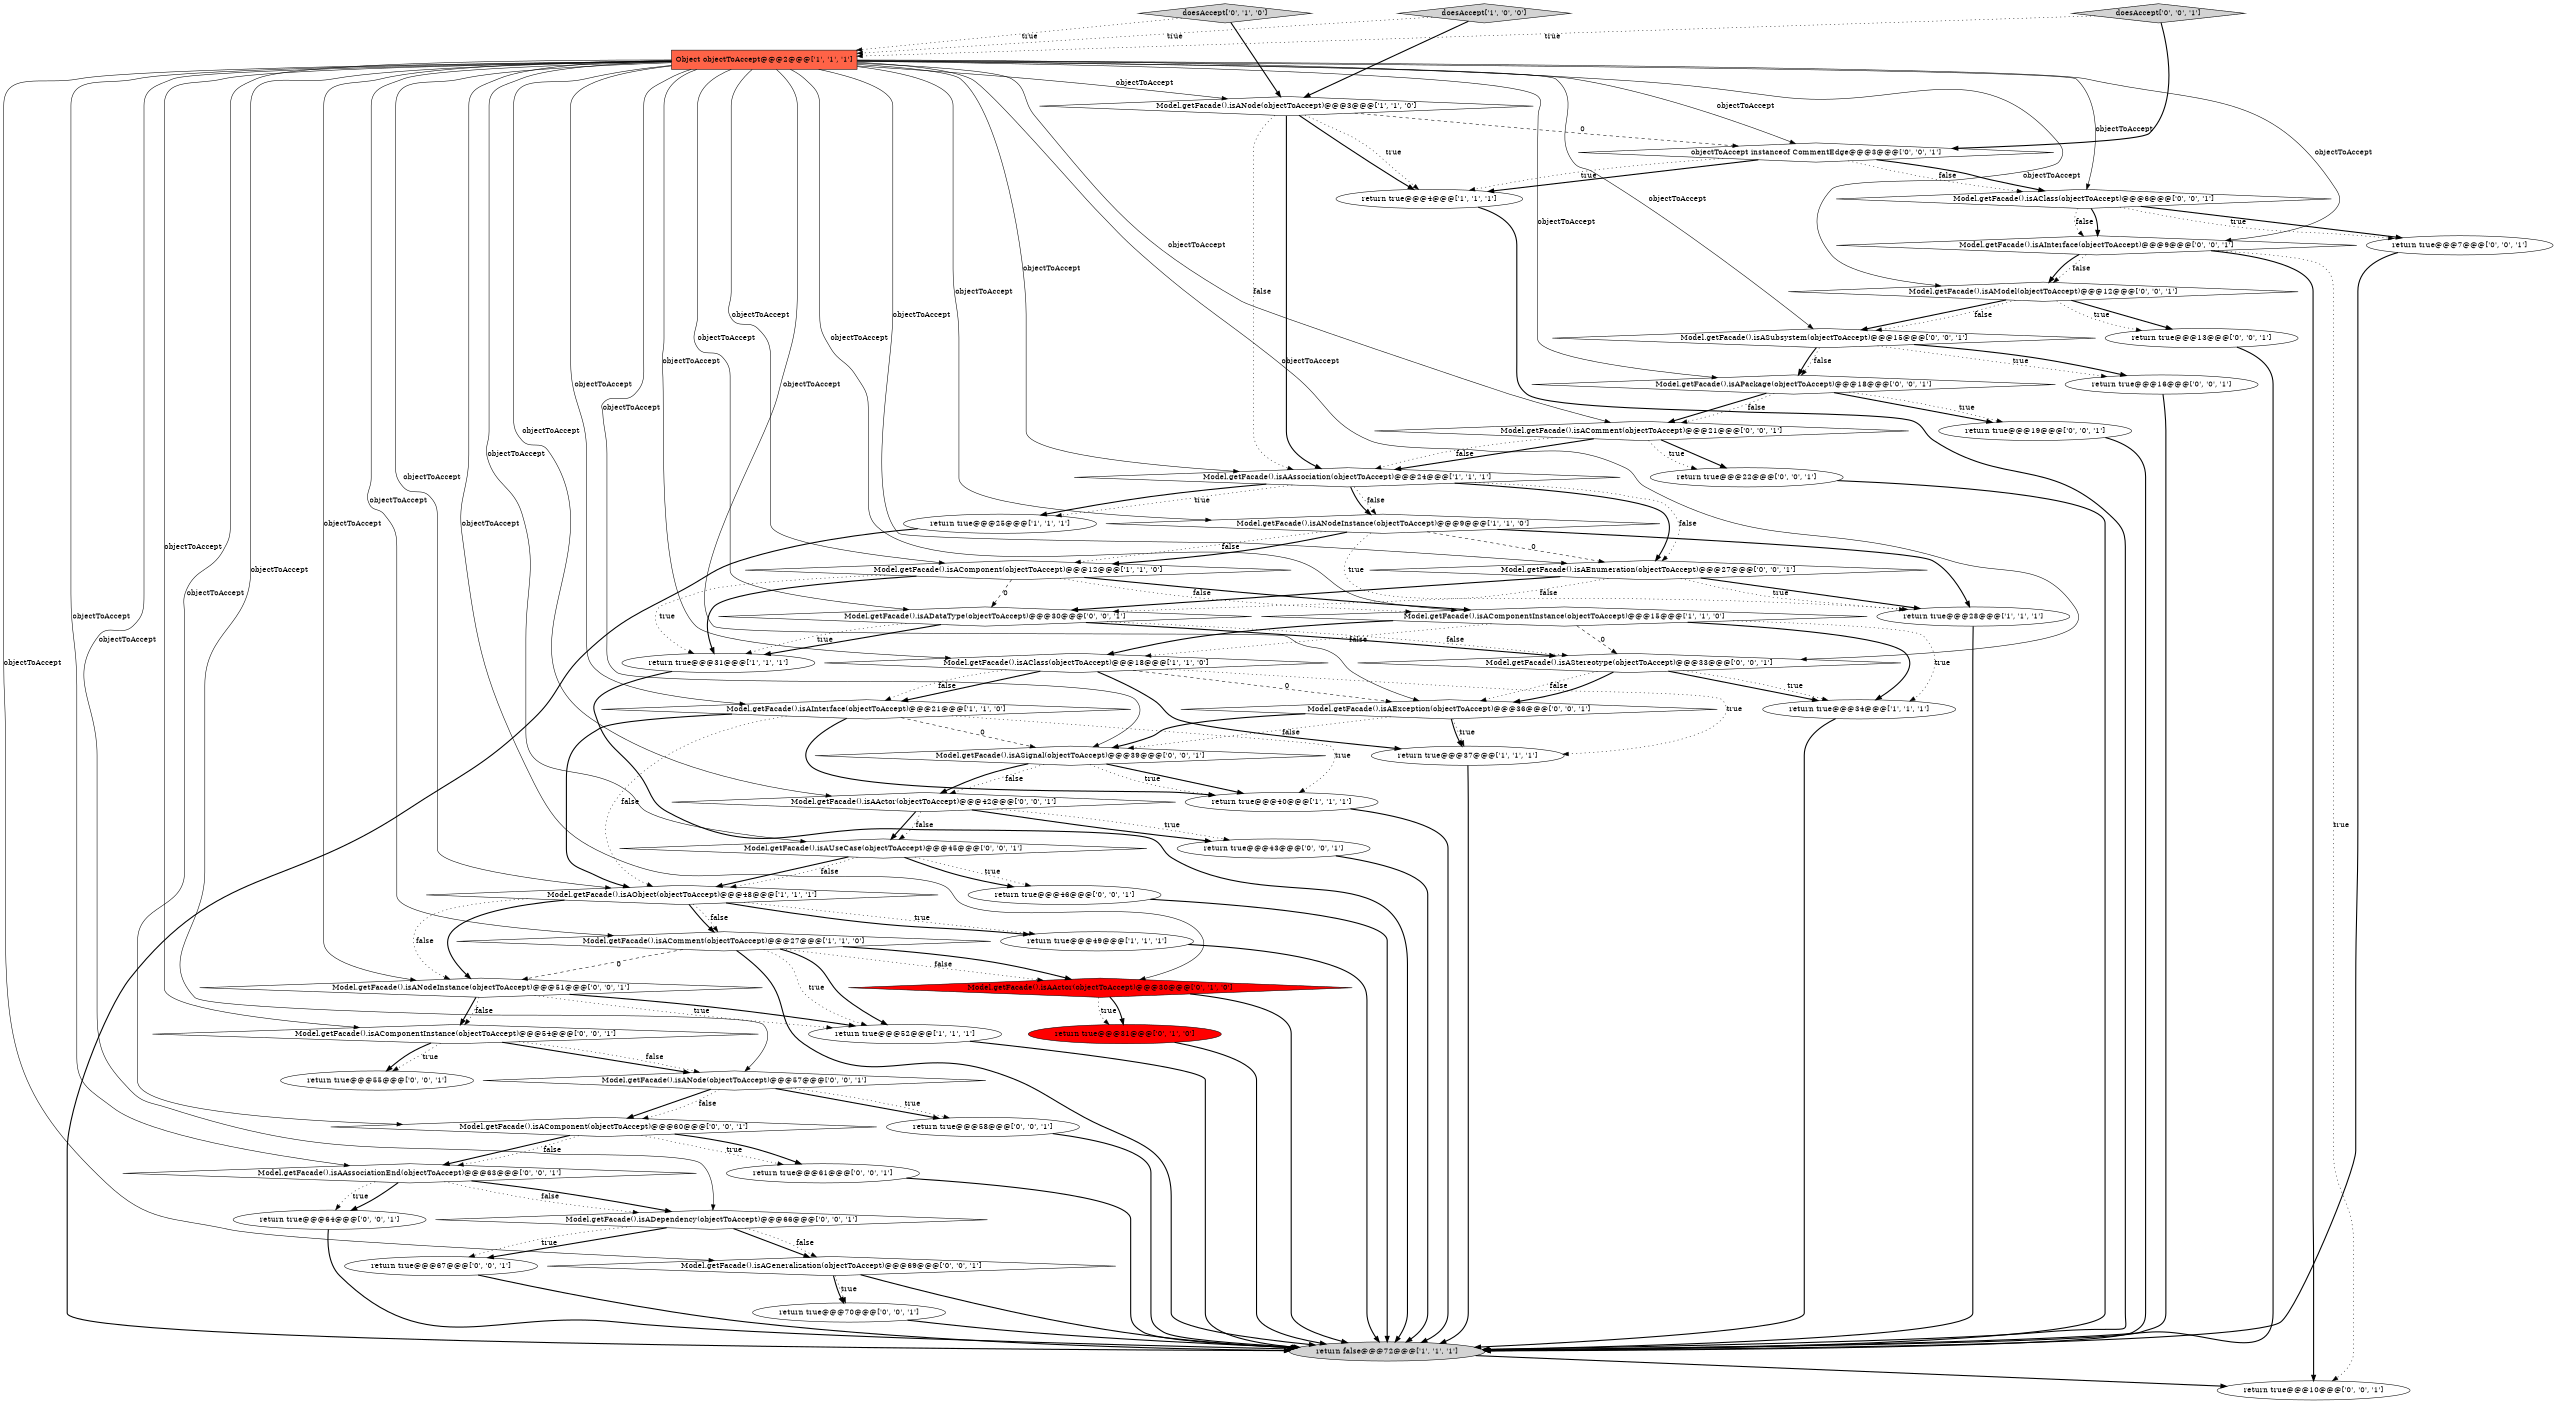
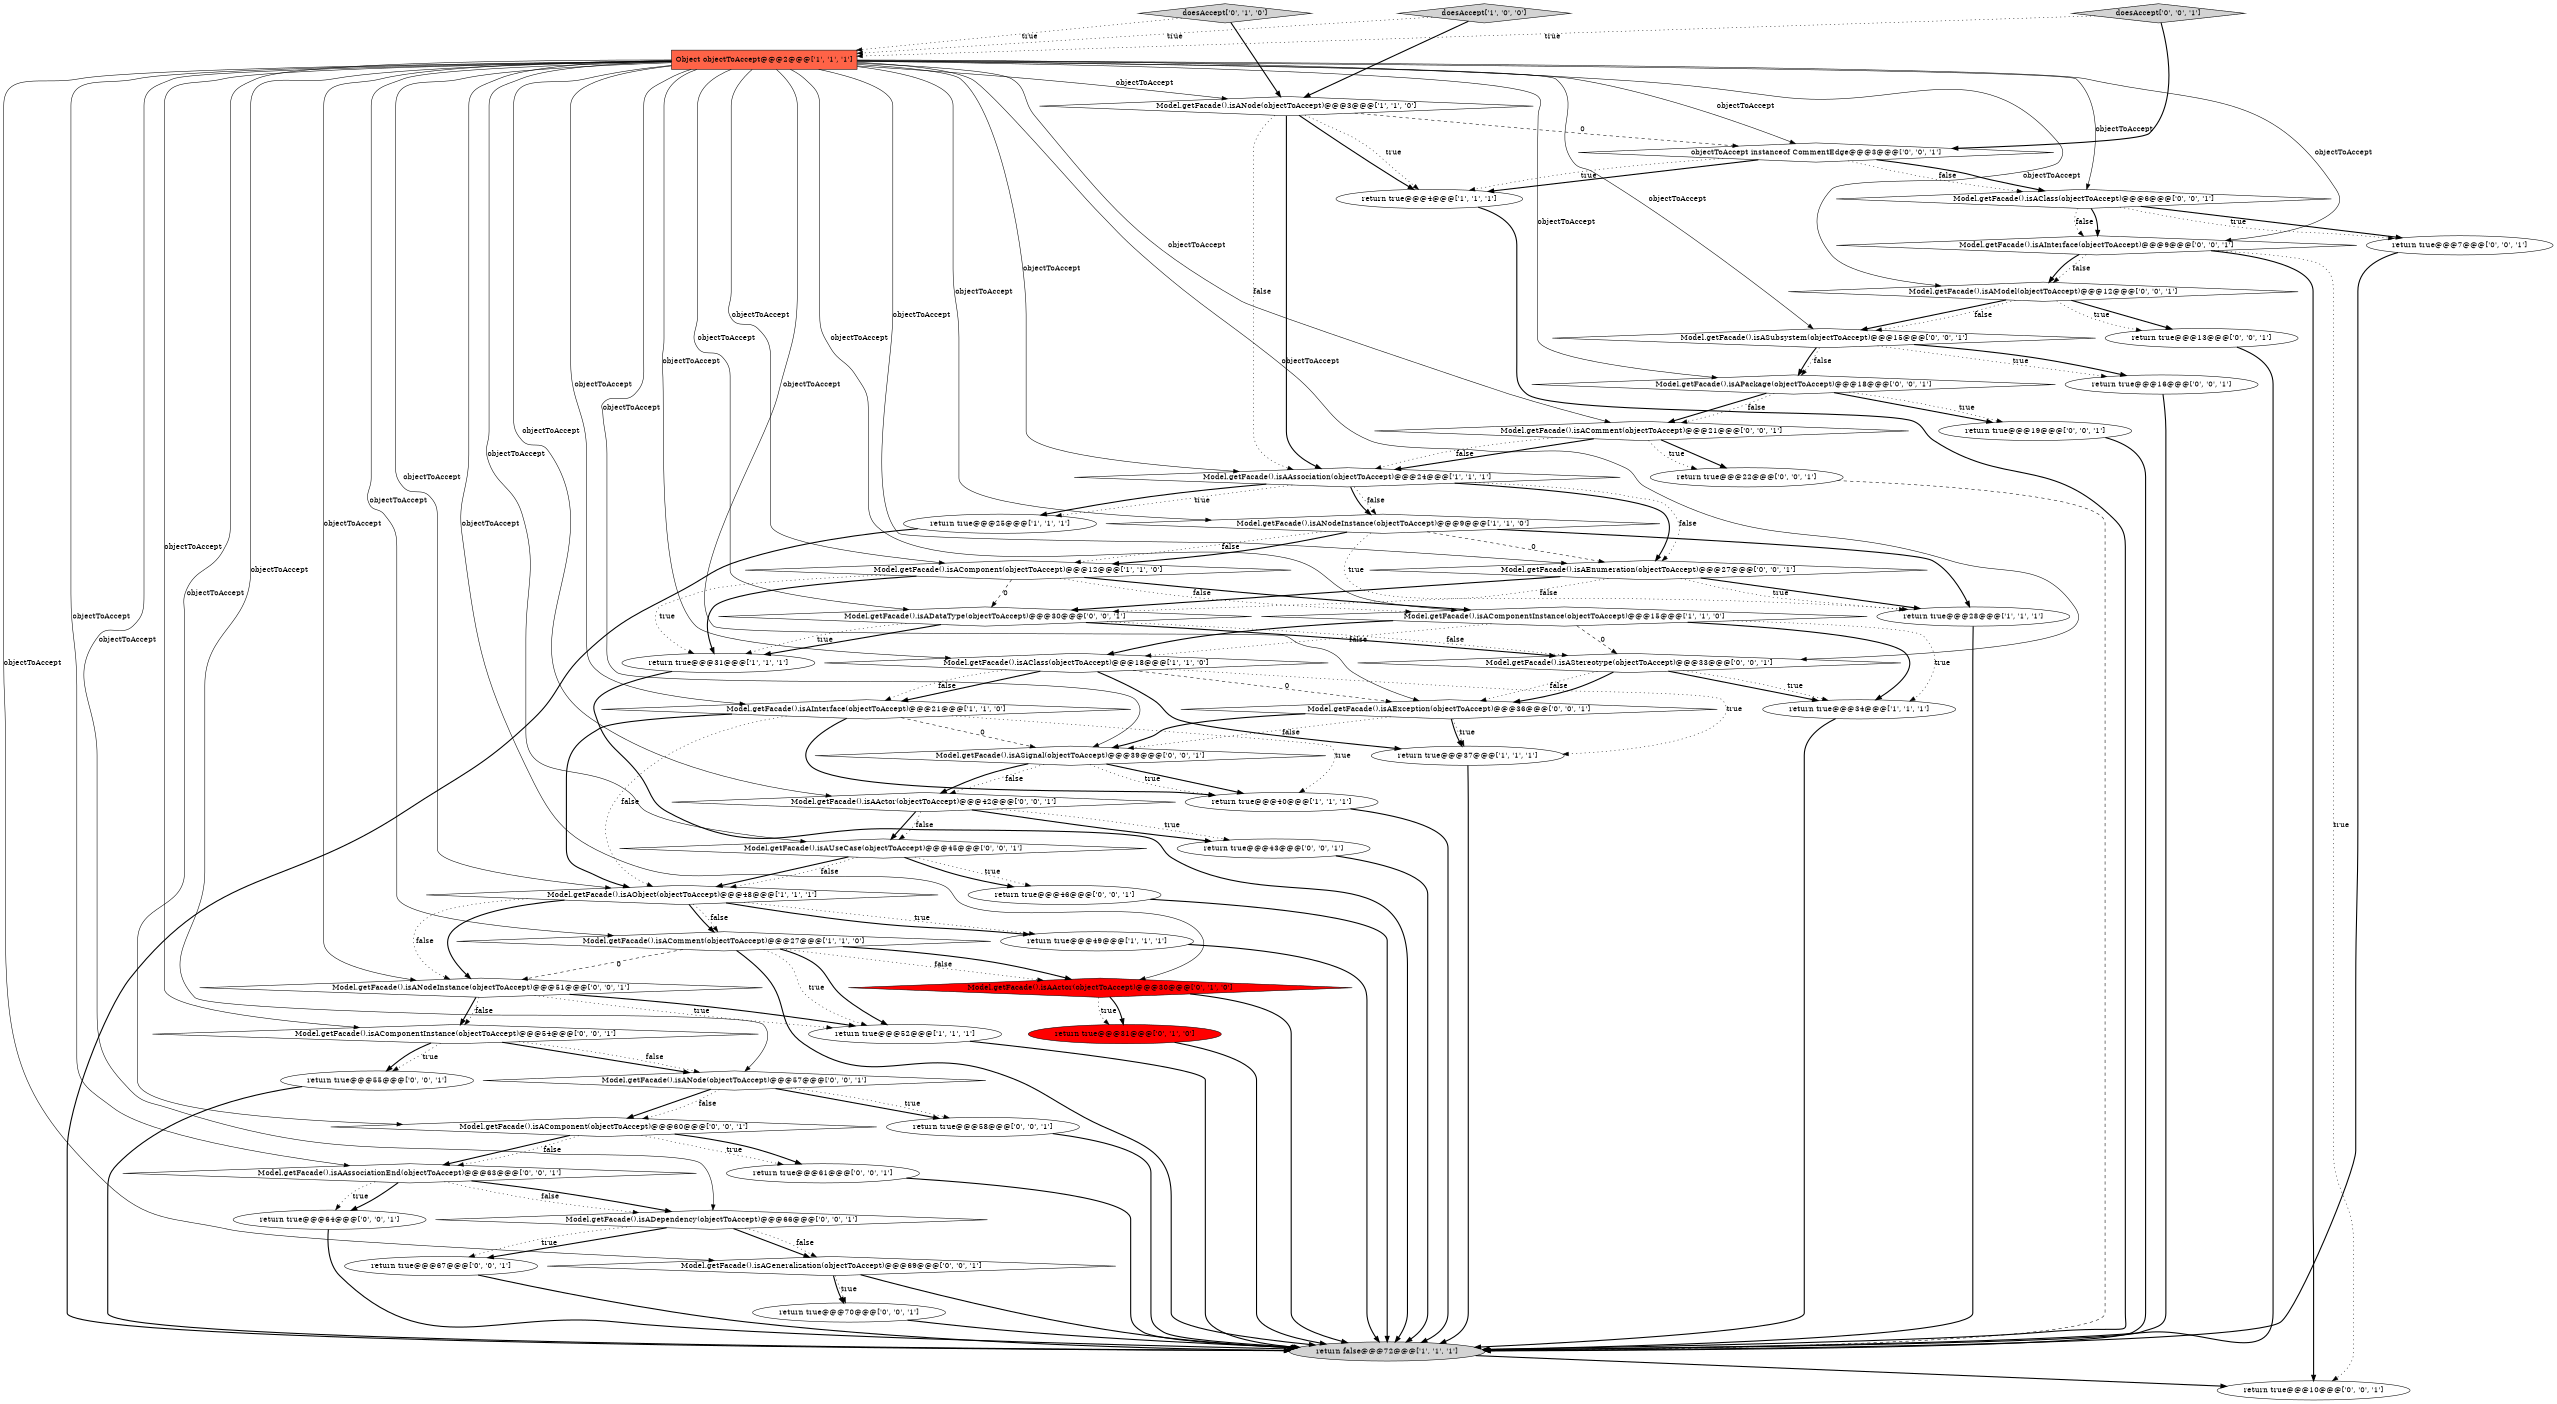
(2105, 1090) -> (2105, 1090)
none -> (211, 1328)
